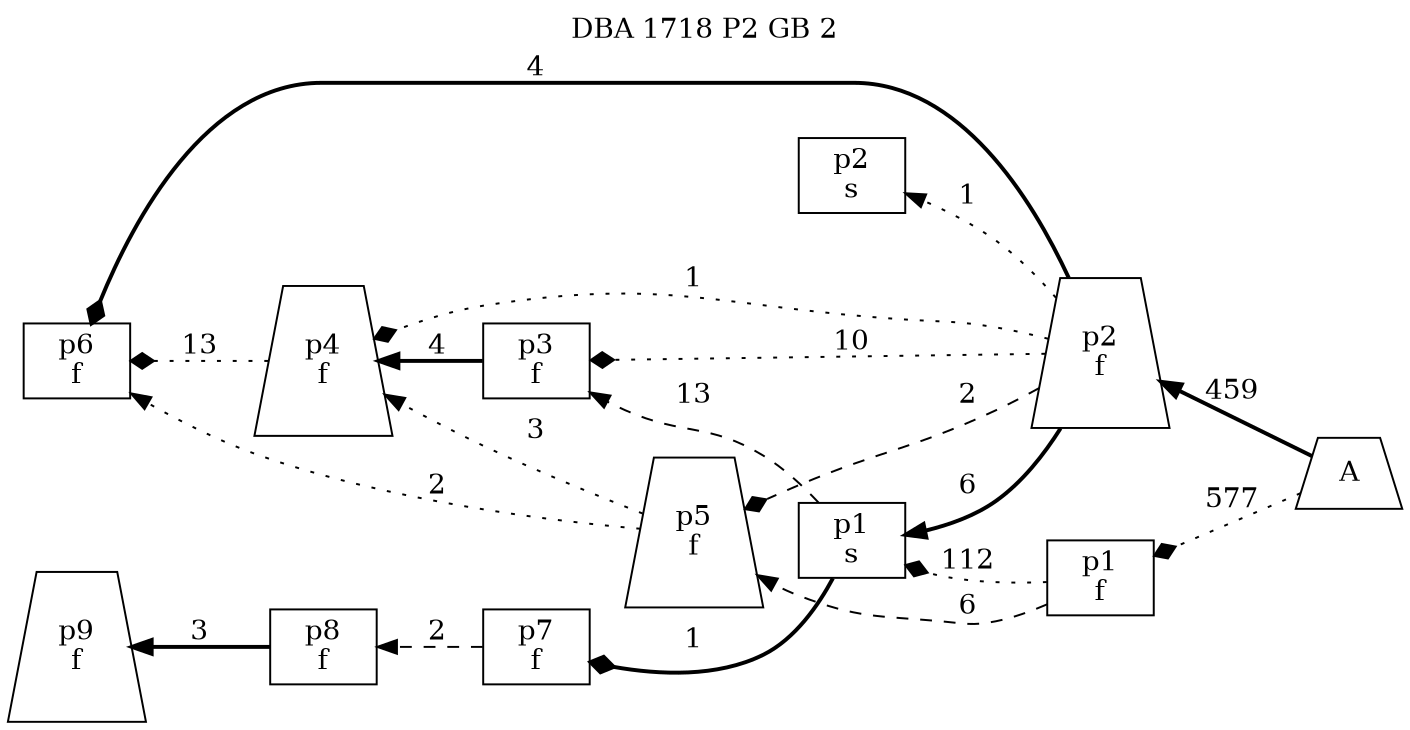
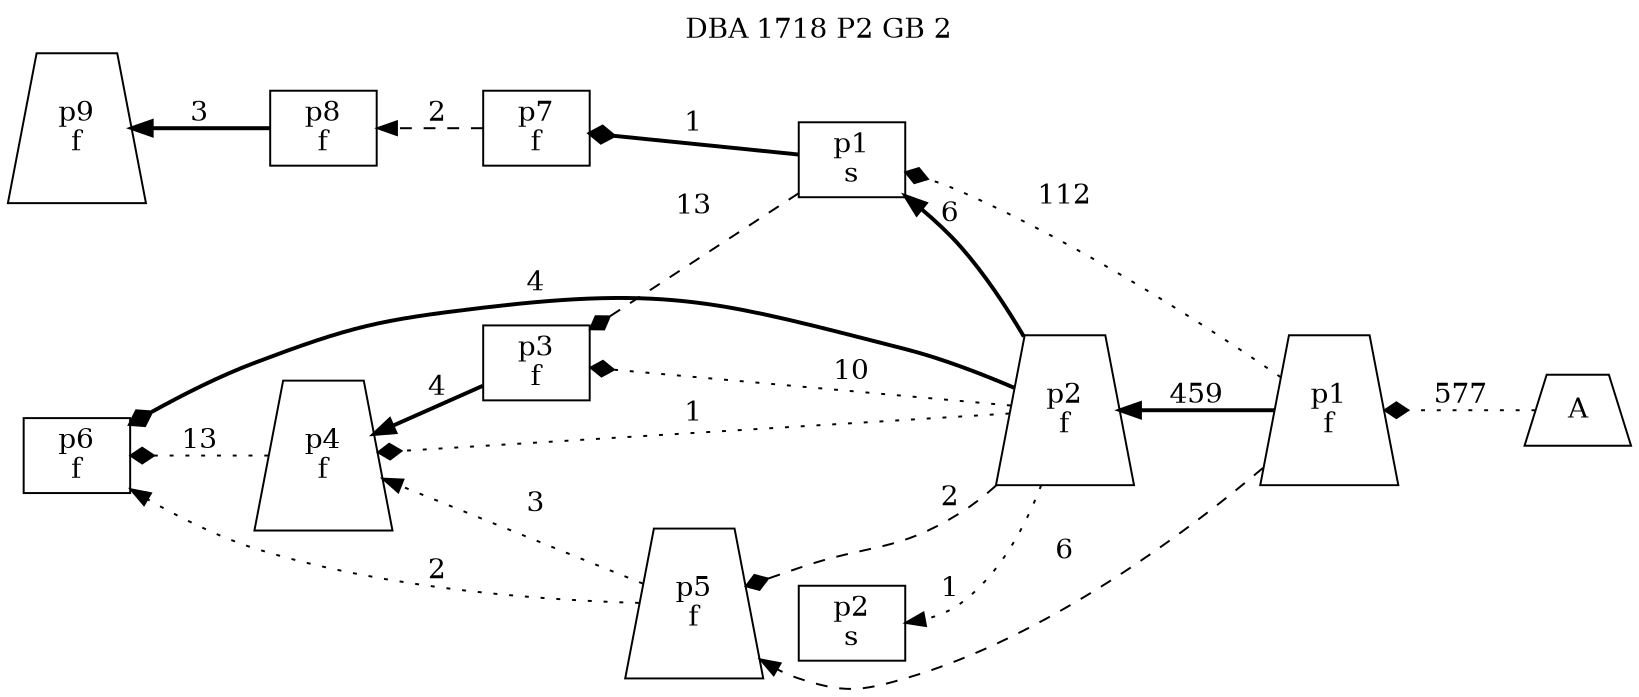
(1245, 423) -> (1207, 410)
(721, 436) -> (704, 255)
(1100, 578) -> (1329, 410)
